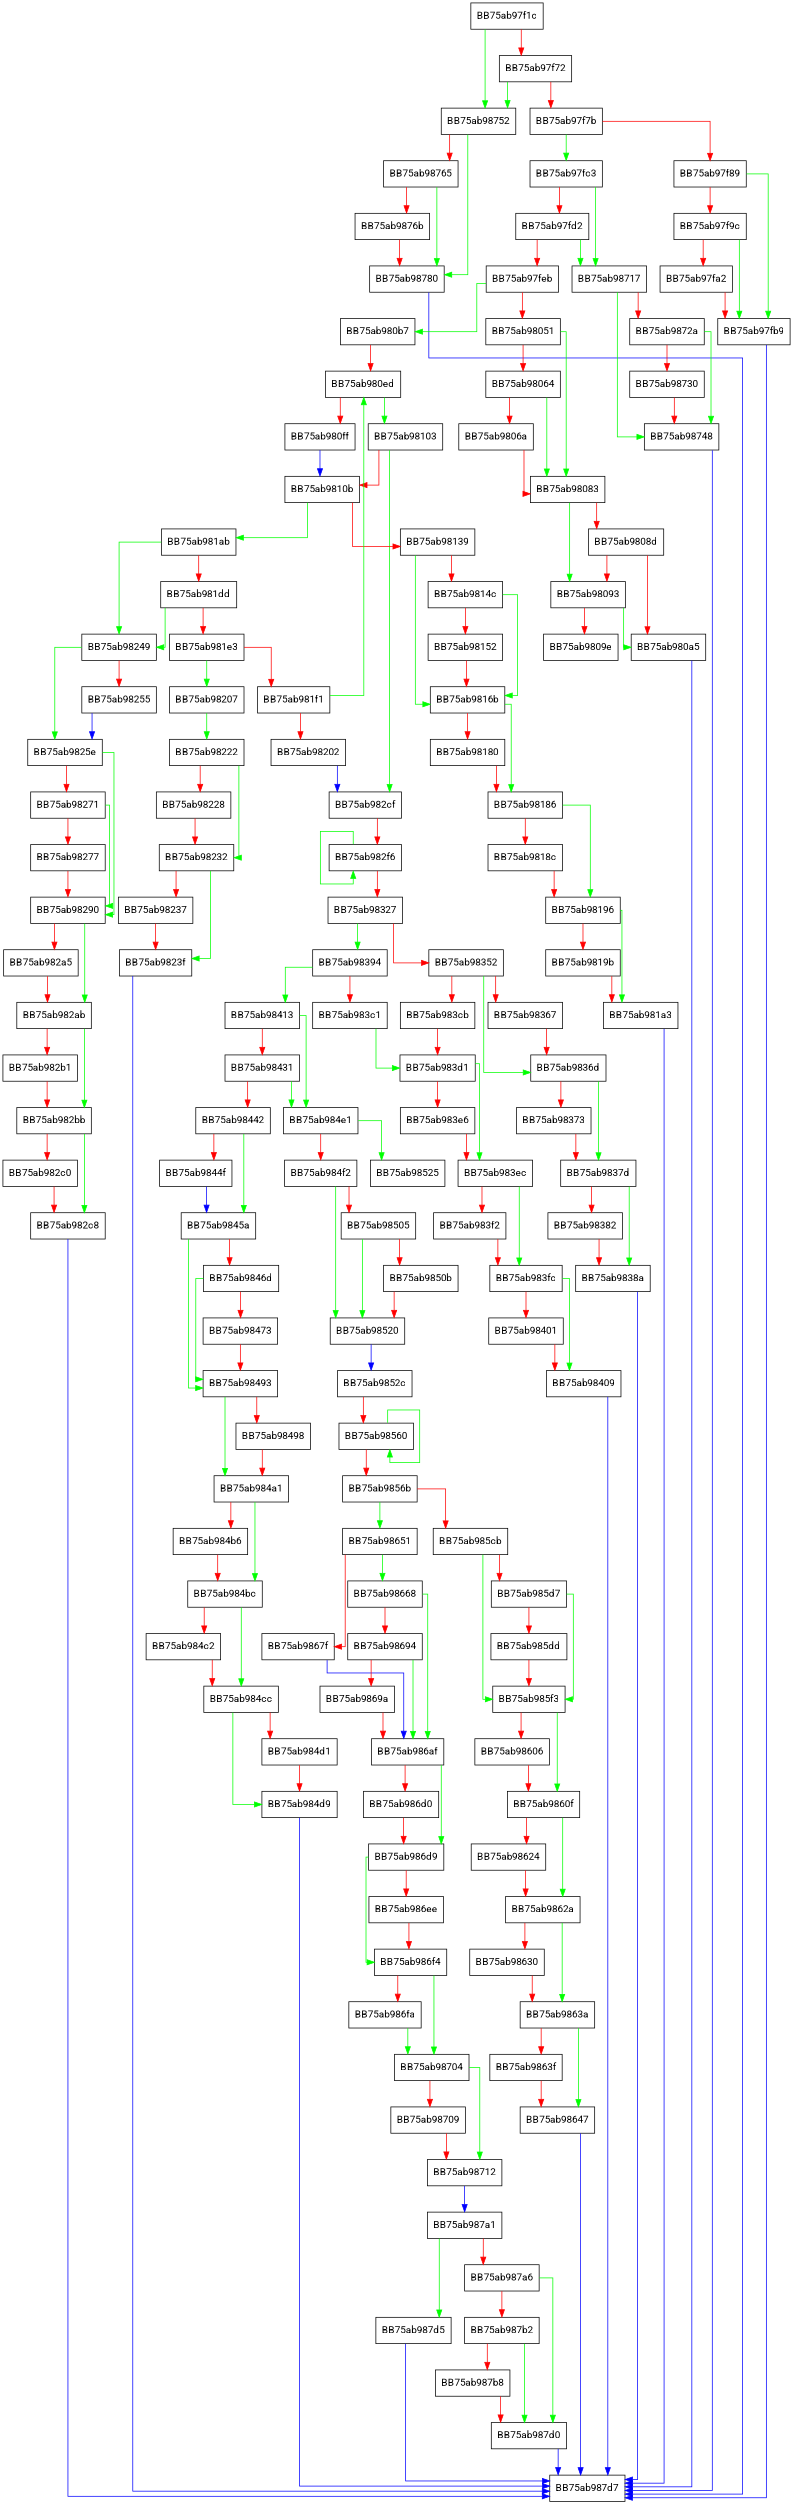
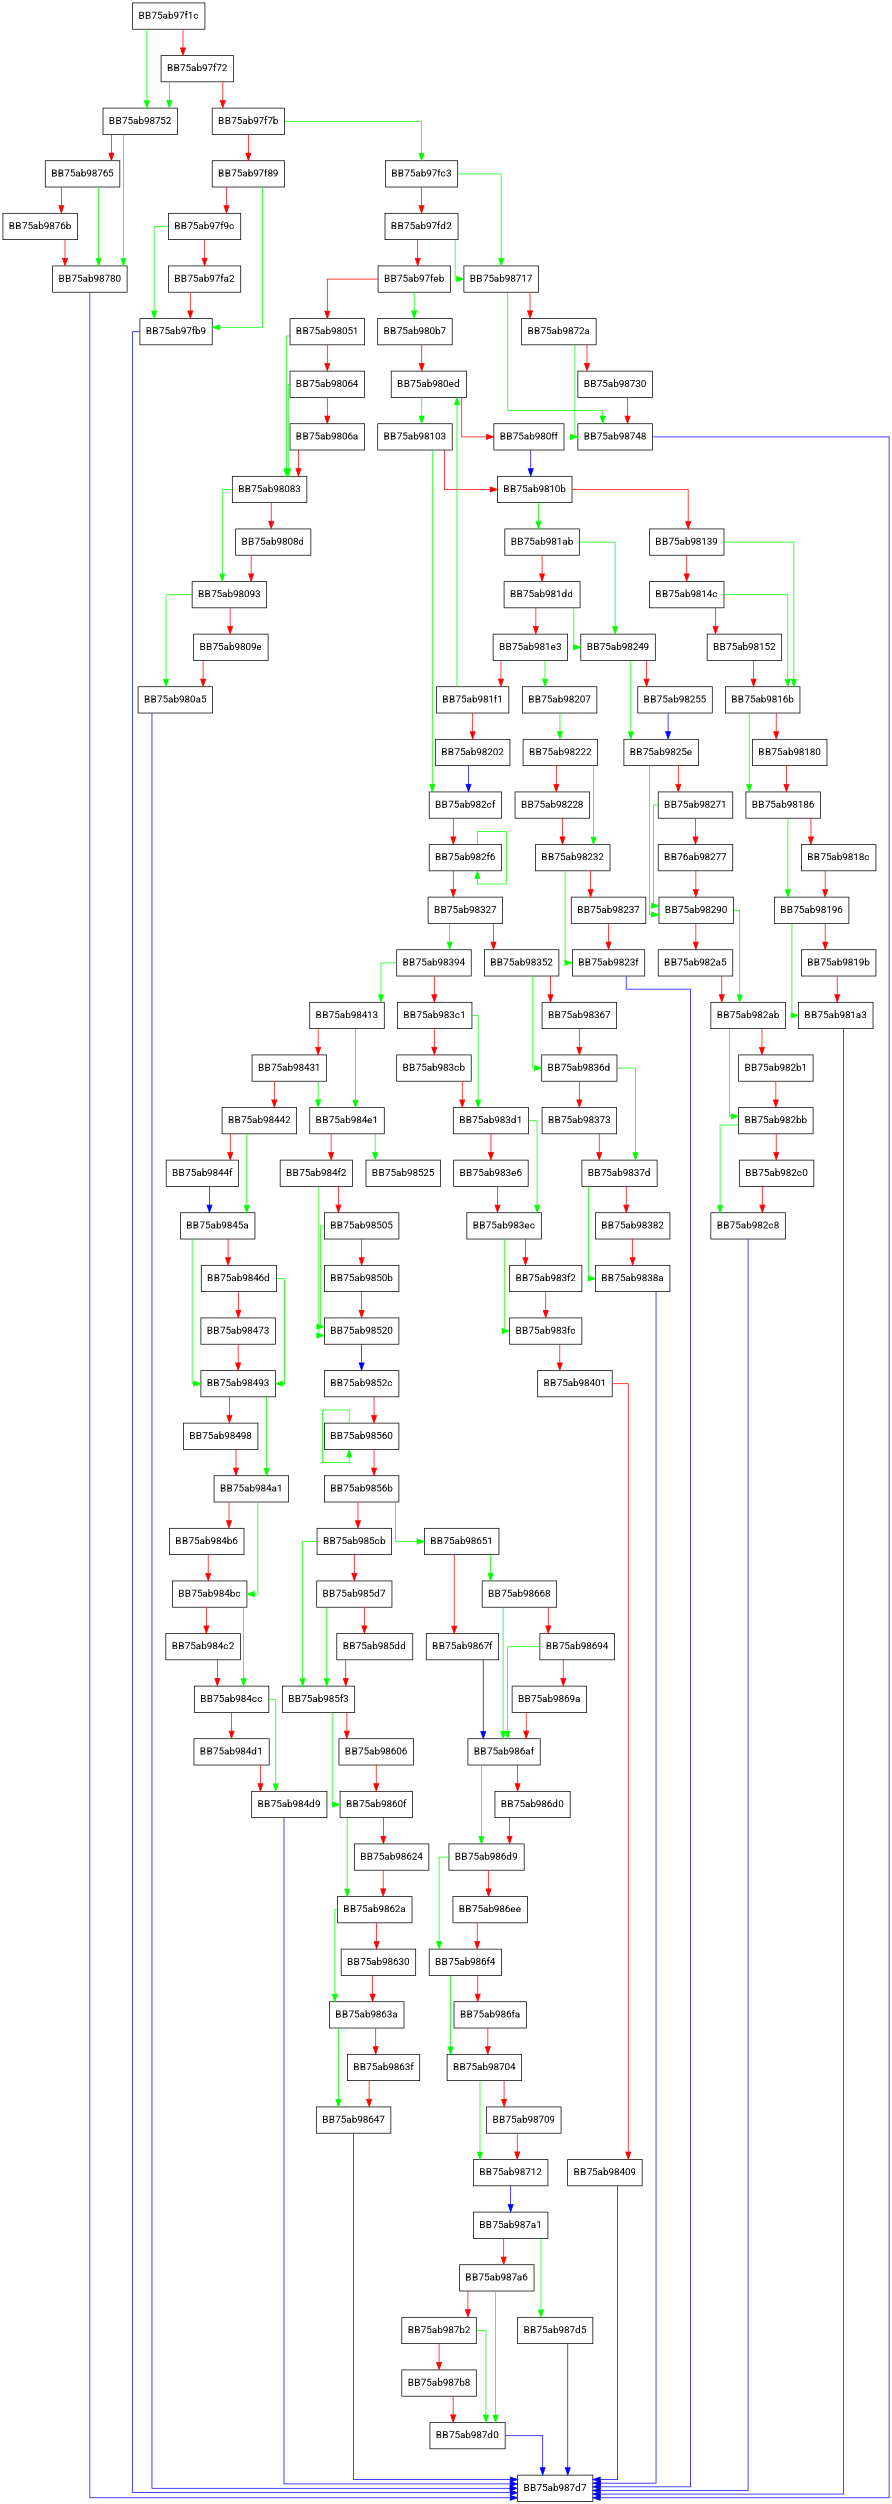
(647, 591) -> (203, 670)
(68, 858) -> (695, 858)
(452, 985) -> (434, 1038)
(569, 1317) -> none
(408, 2037) -> (488, 2037)
